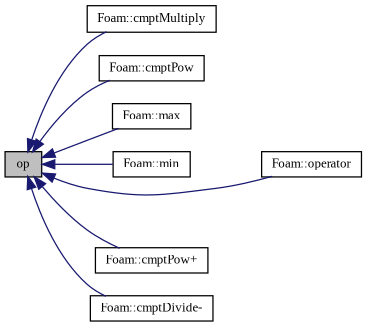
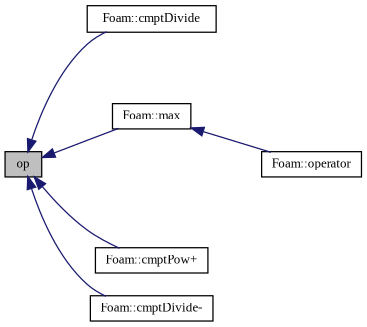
(152, 19) -> (152, 19)
(152, 68) -> none
(152, 164) -> none
(163, 194) -> (237, 142)
